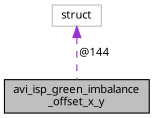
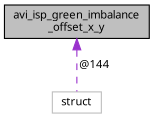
(77, 59) -> (77, 71)
